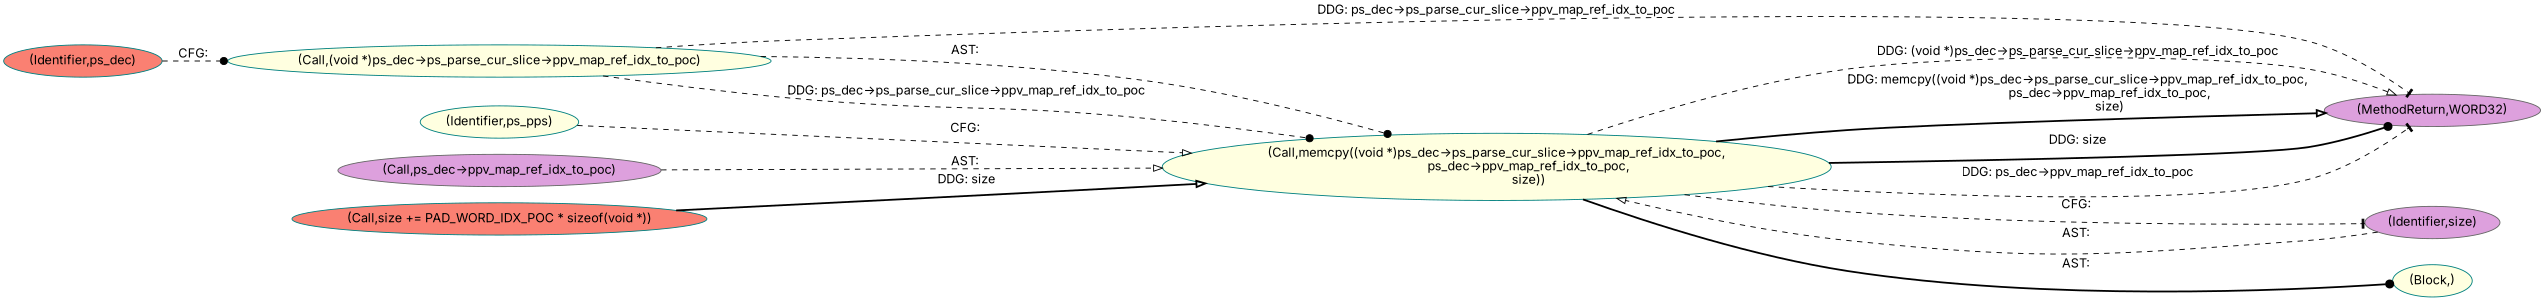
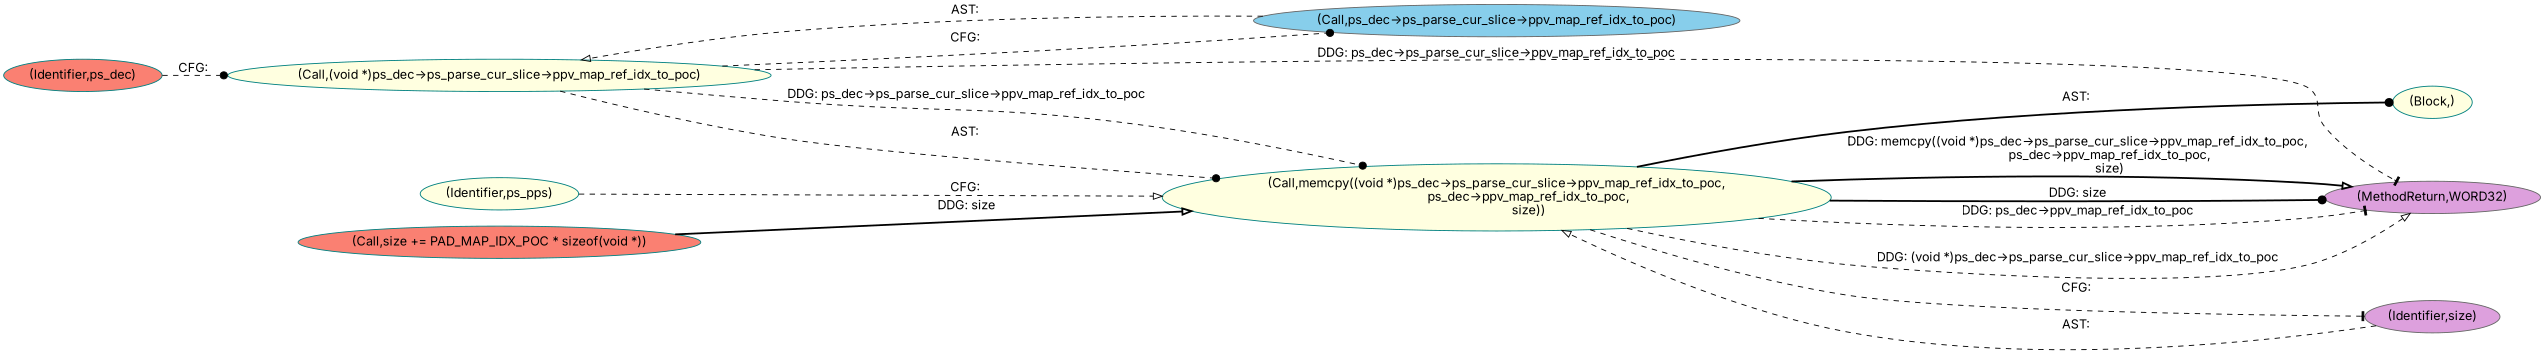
none -> (1497, 21)
(499, 170) -> none
(499, 219) -> (499, 242)
